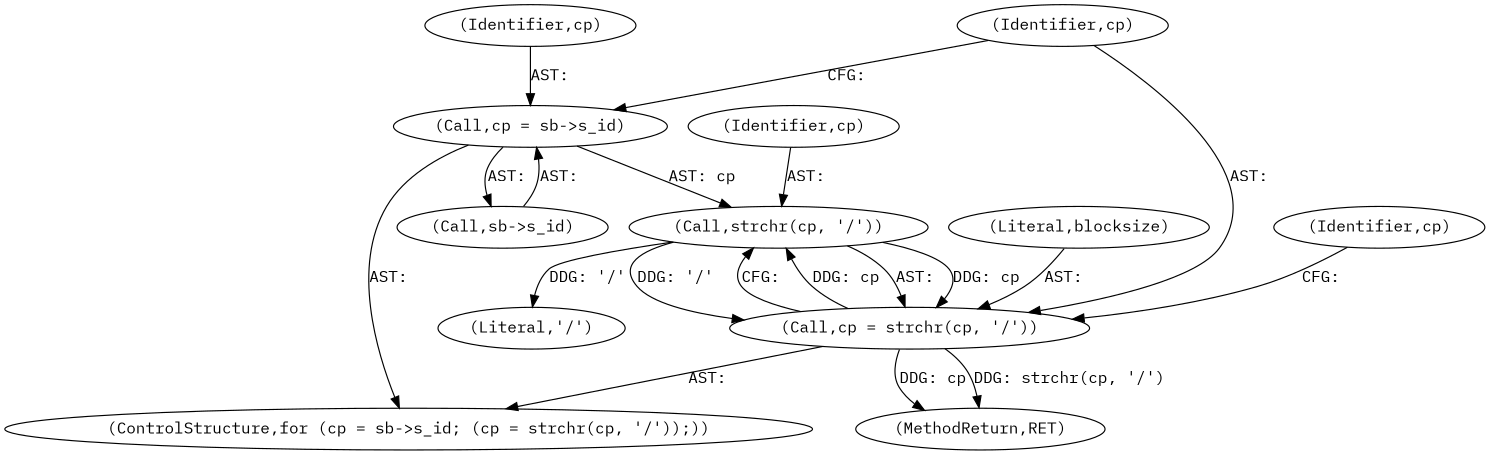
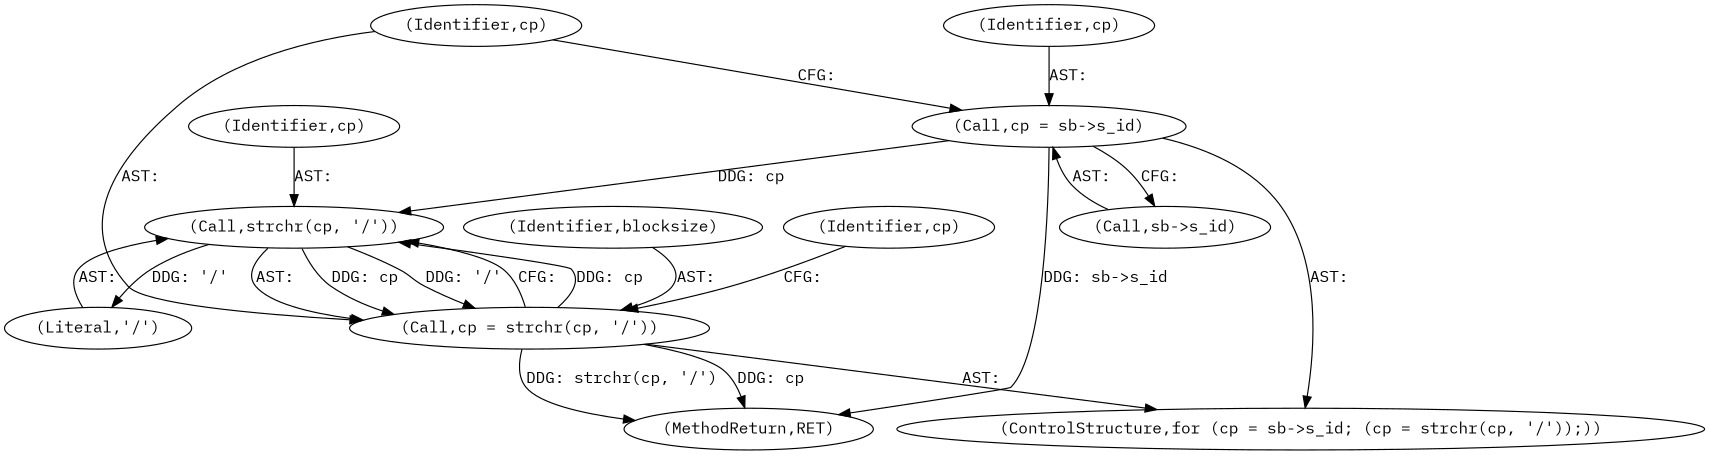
(512, 177) -> (1165, 177)
(702, 177) -> (751, 177)
(1079, 227) -> (613, 227)
none -> (96, 257)
none -> (1029, 350)
